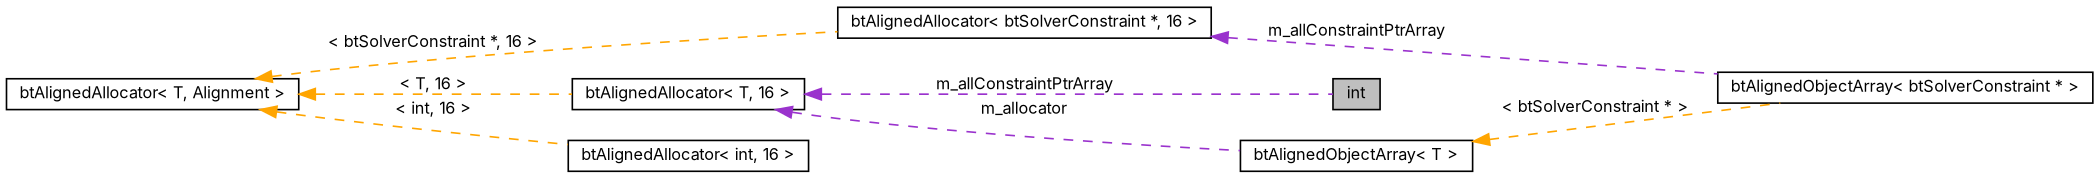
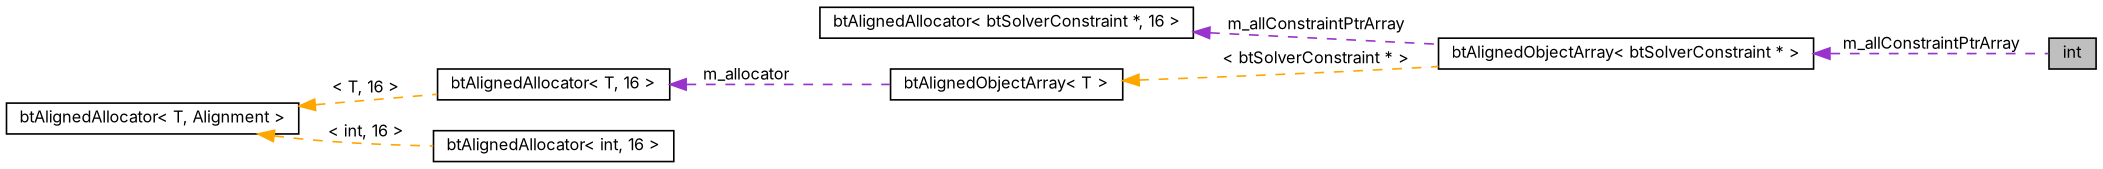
(554, 50) -> none
(1077, 94) -> (1939, 54)
